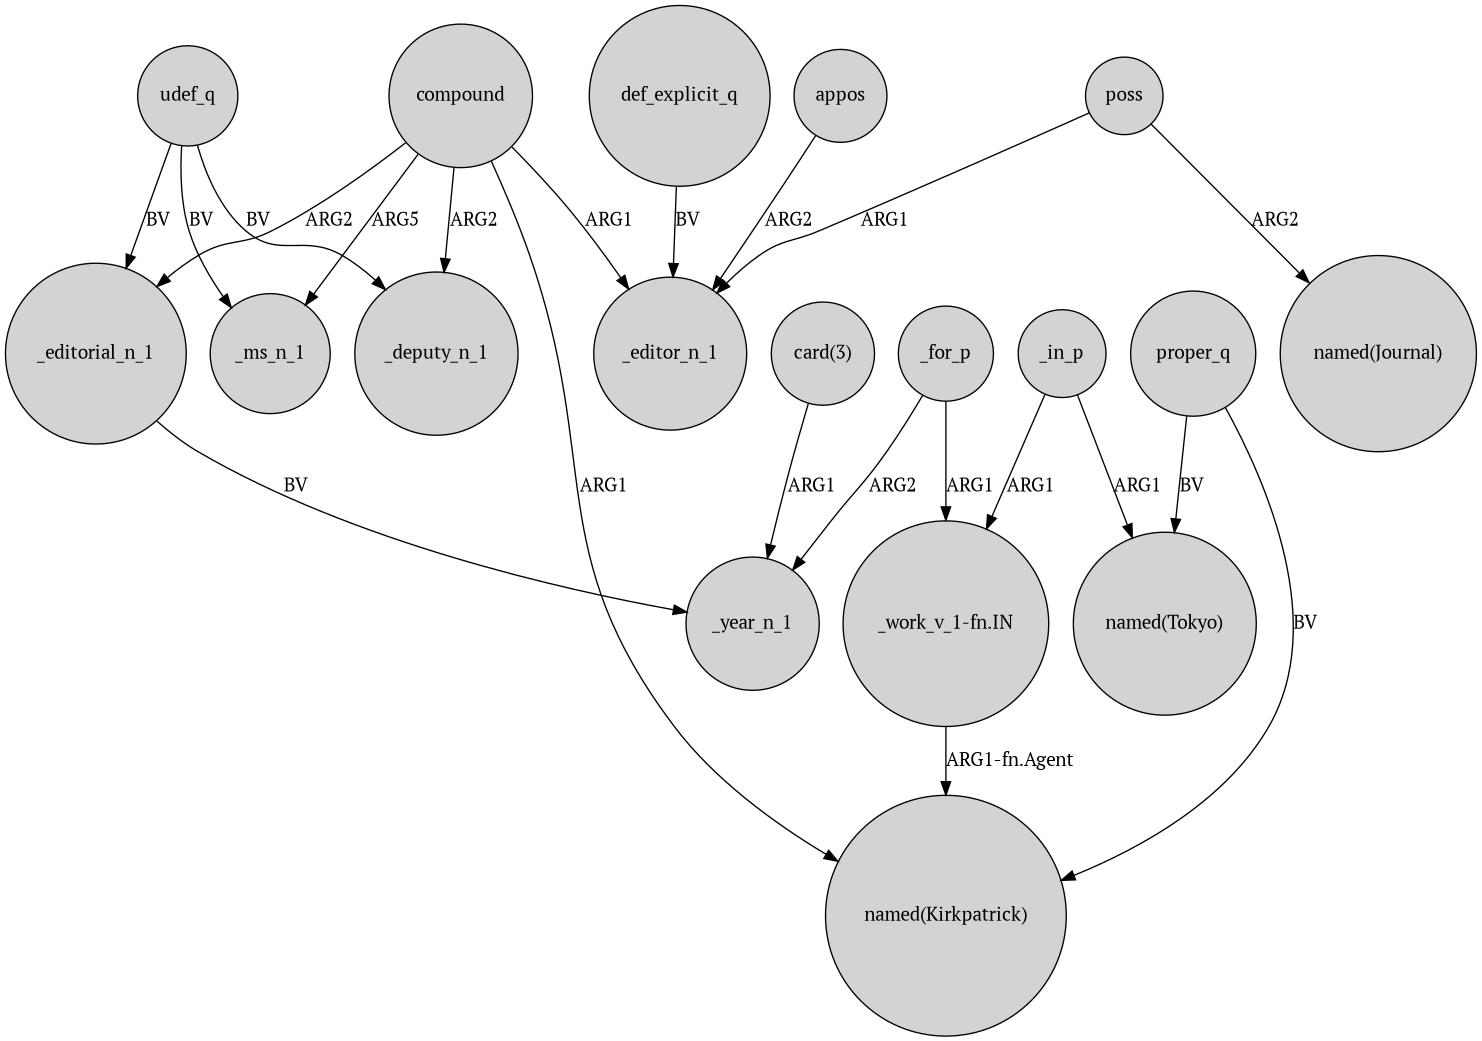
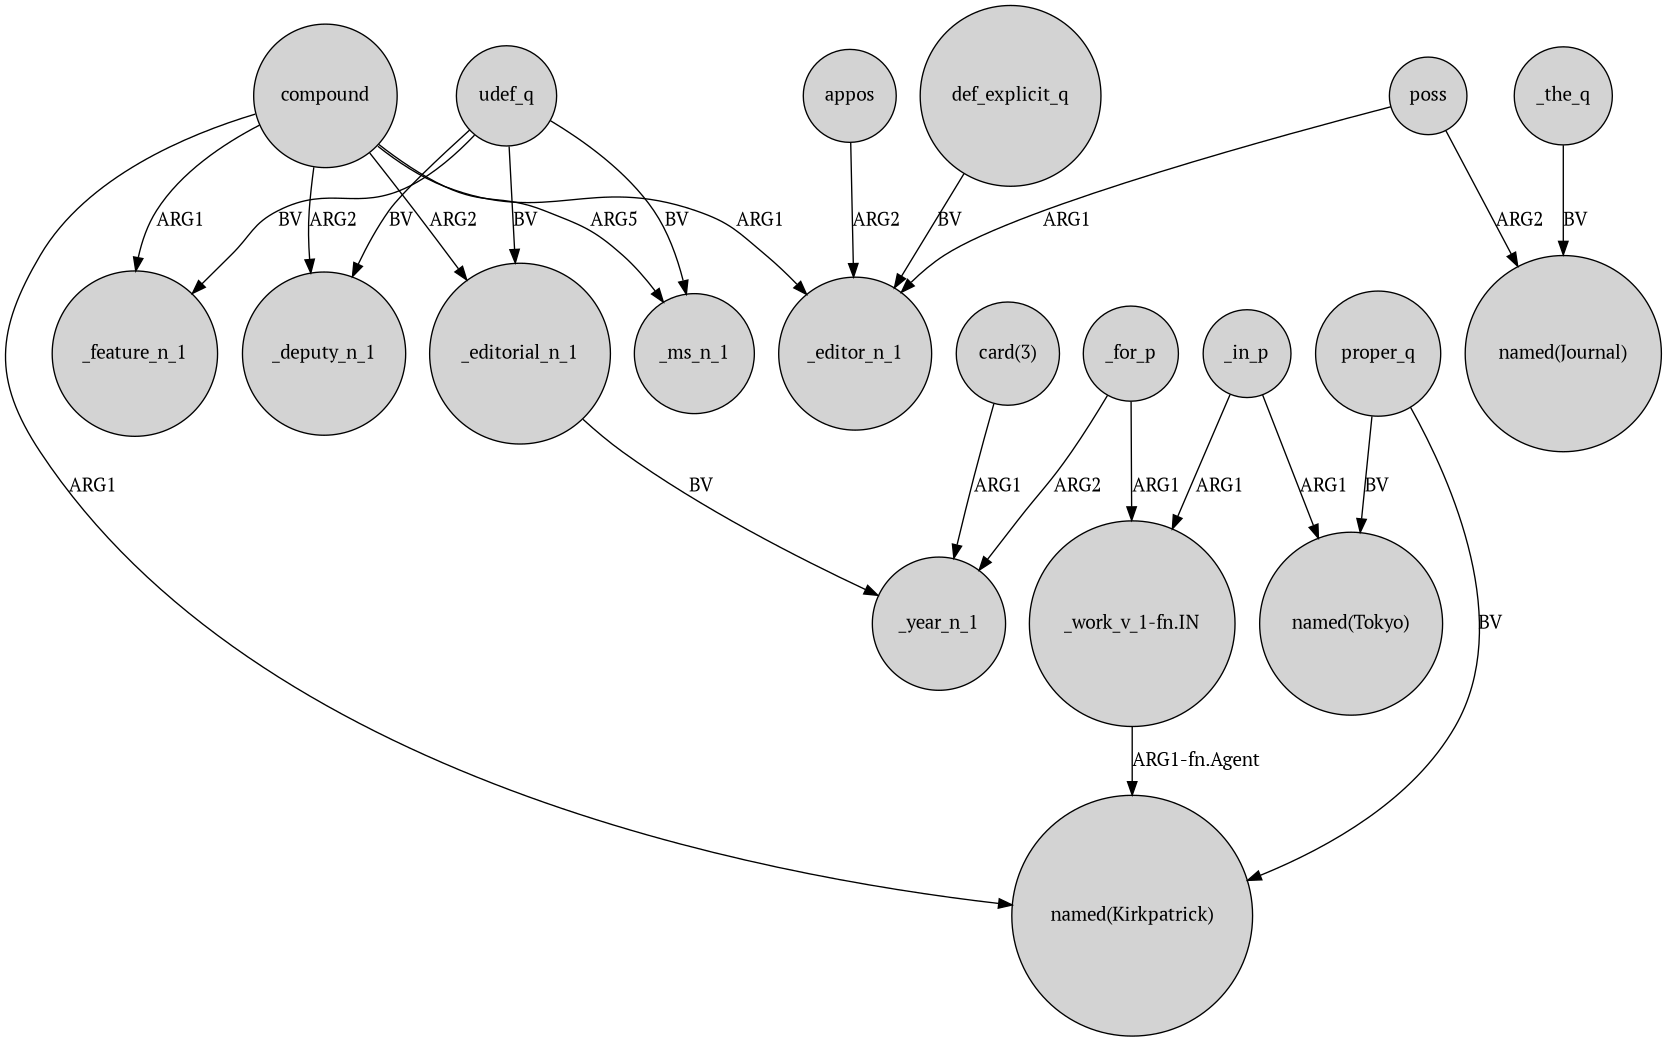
none -> (1563, 96)
none -> (135, 354)
